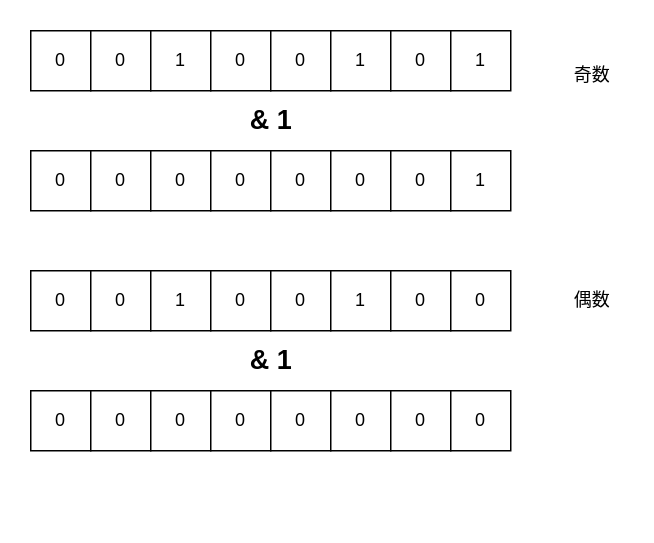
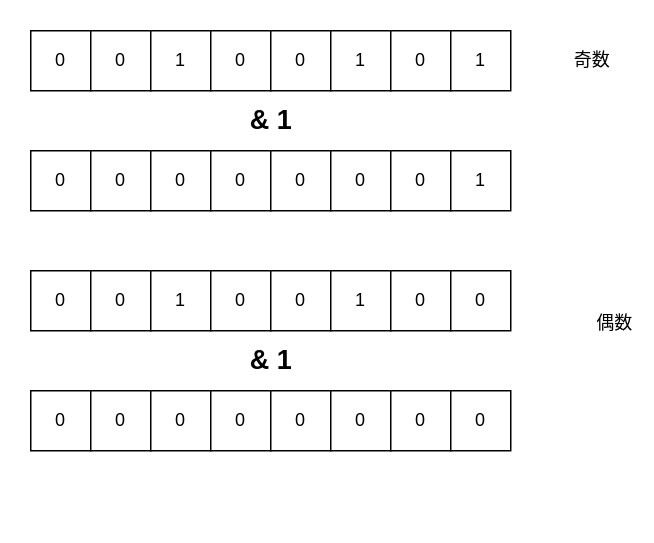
(592, 76) -> (592, 61)
(592, 301) -> (614, 323)
